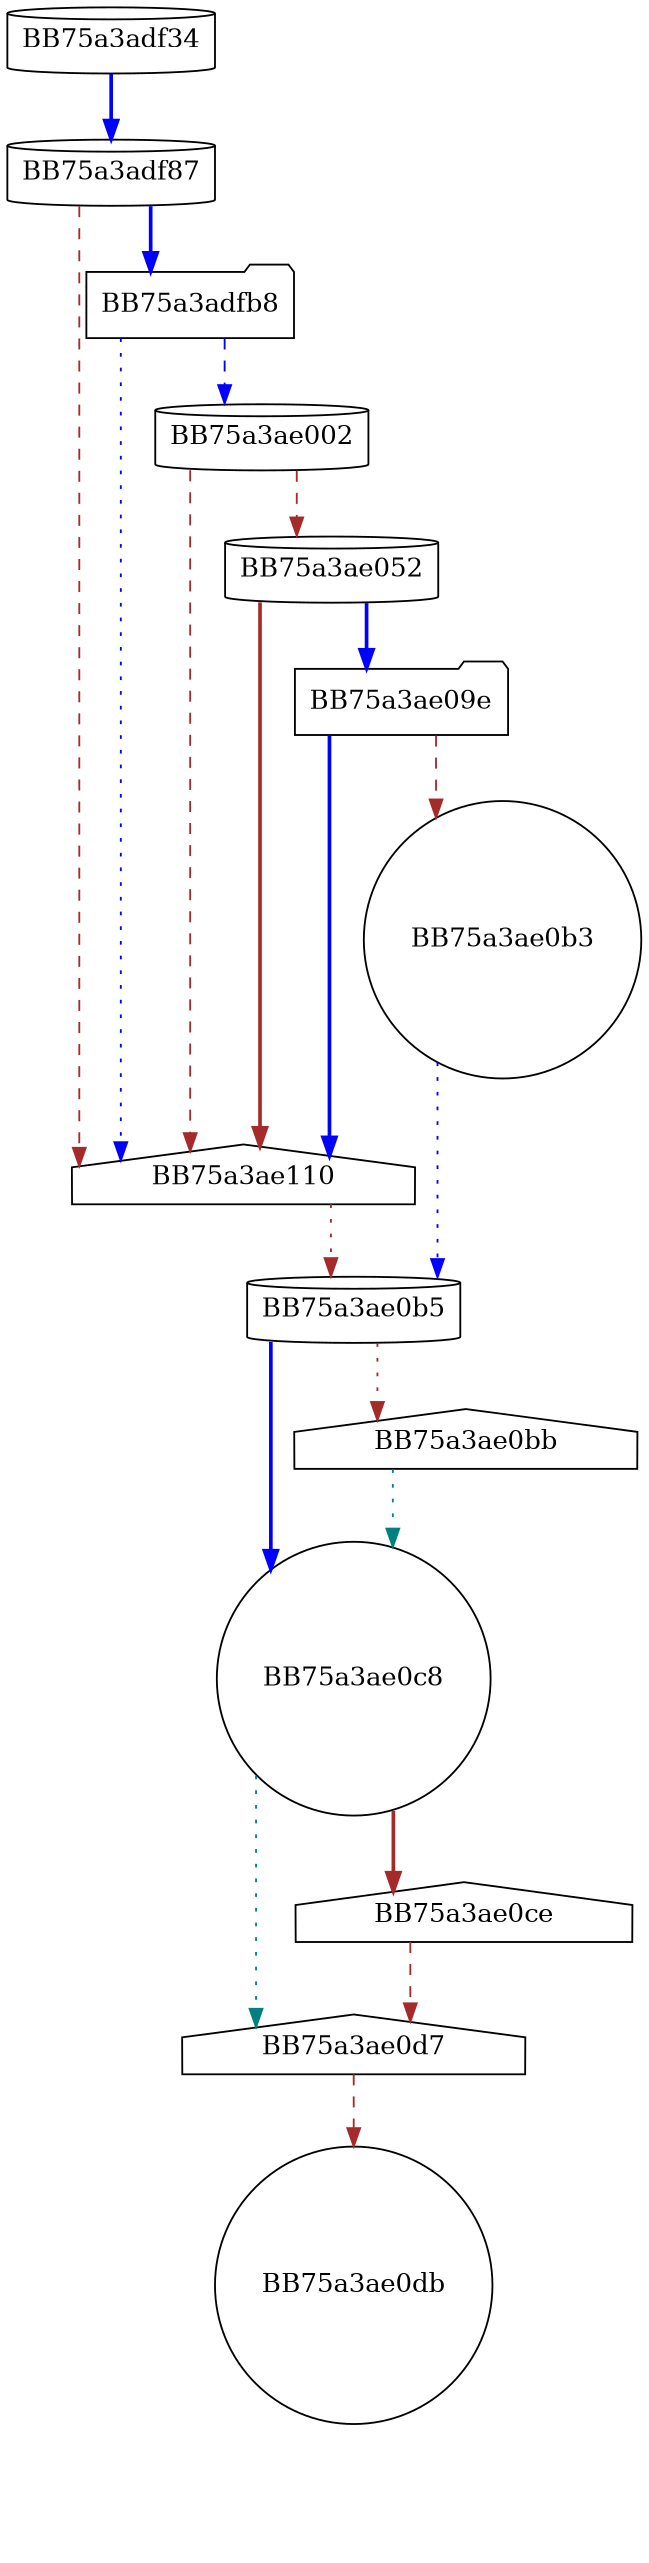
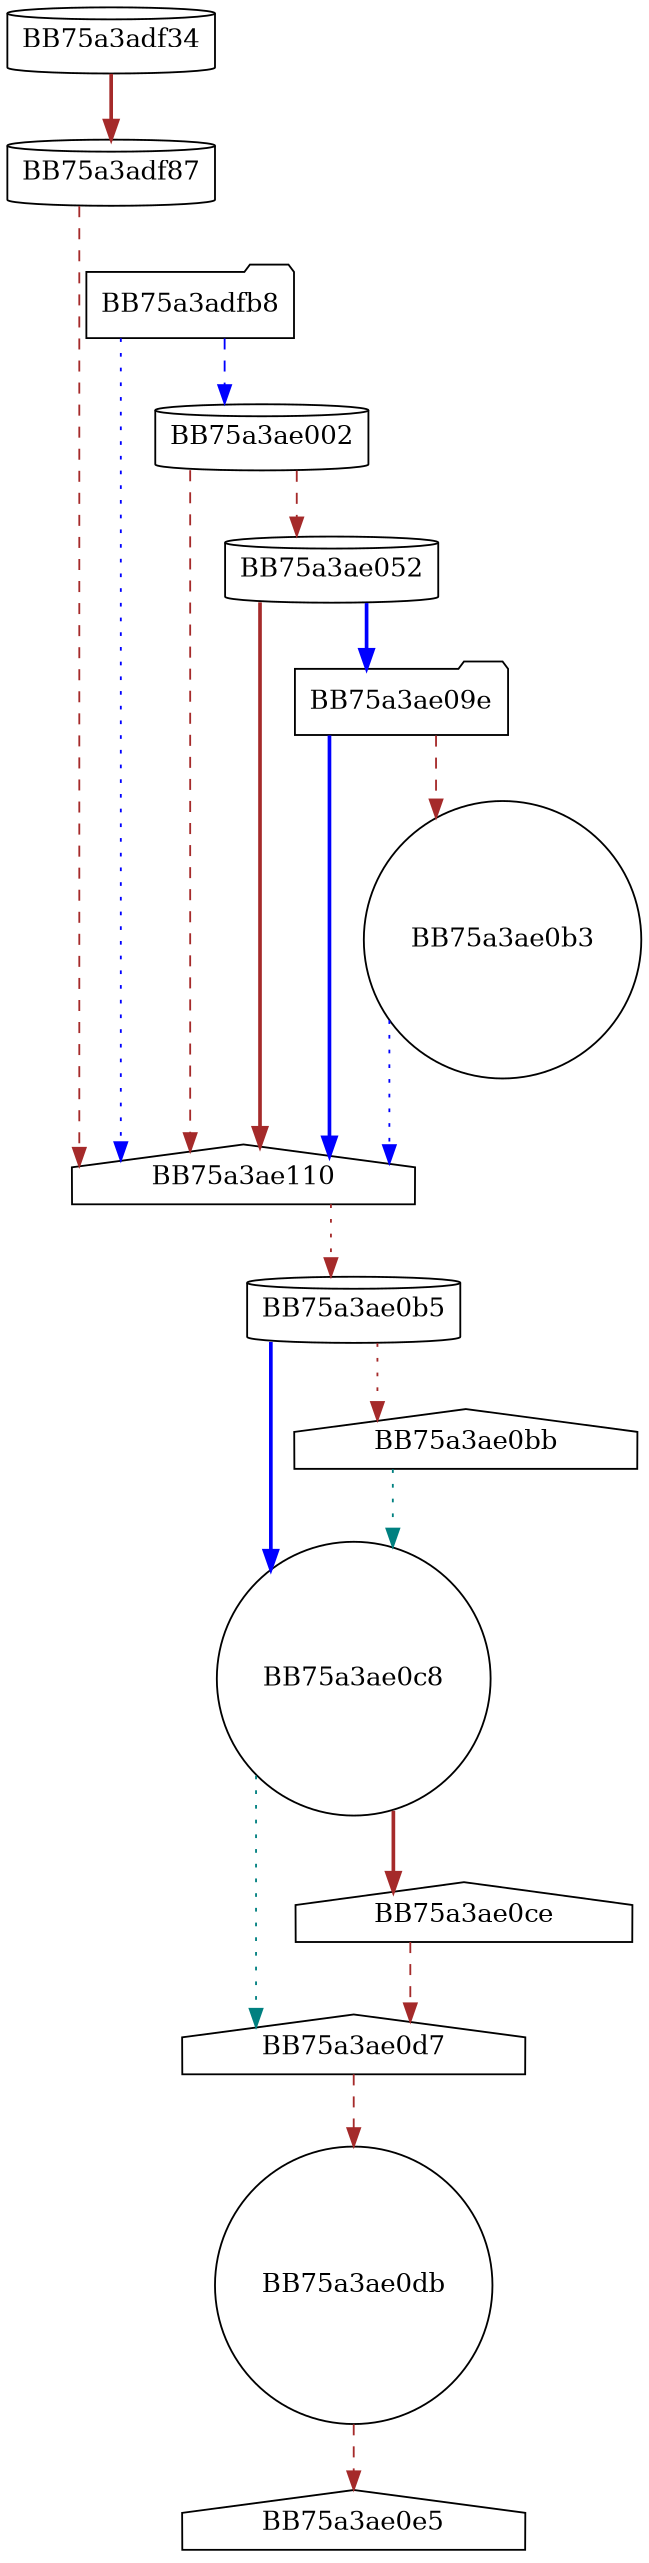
(111, 97) -> (111, 97)
(151, 230) -> none
(438, 1161) -> (389, 1083)
none -> (354, 2523)
